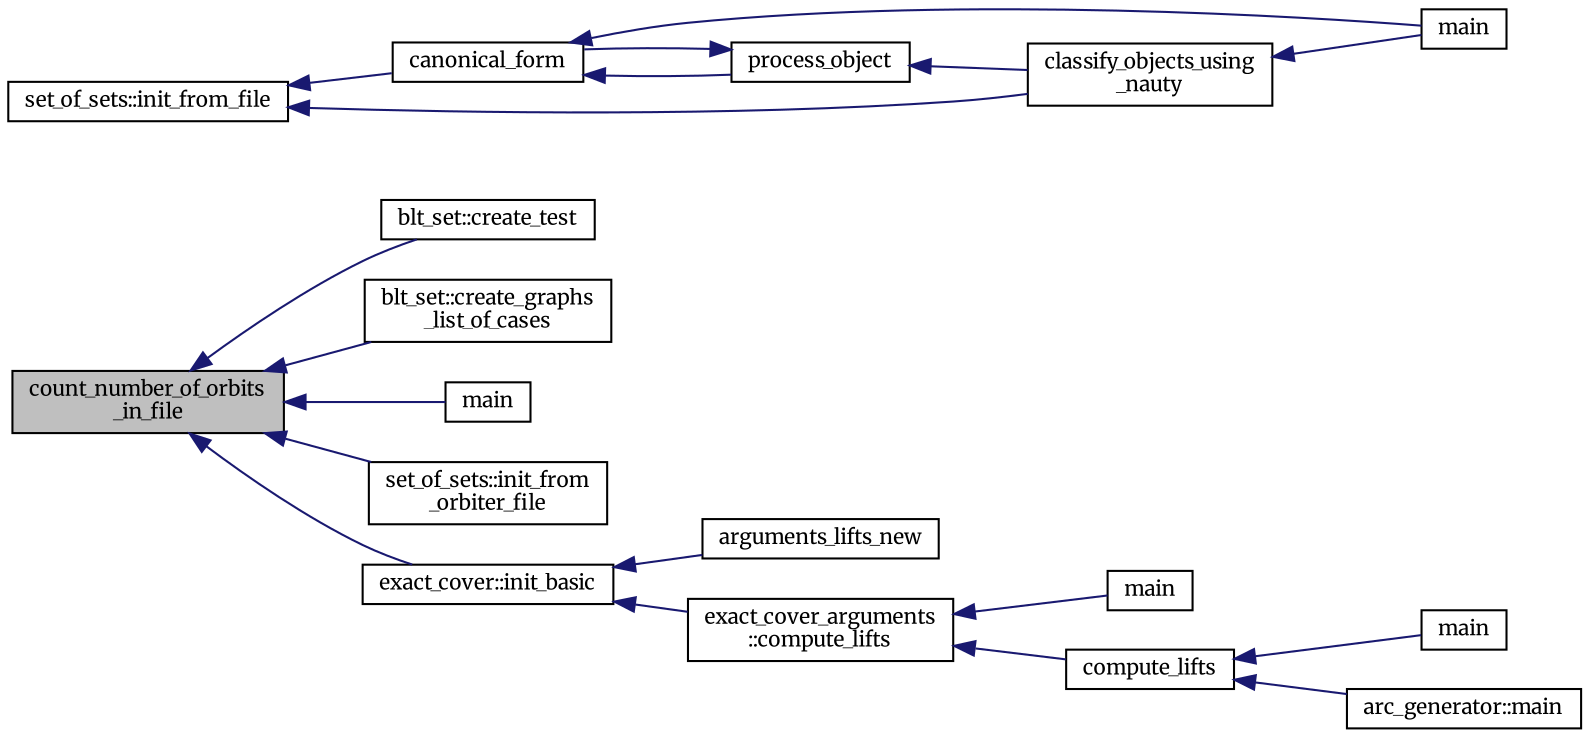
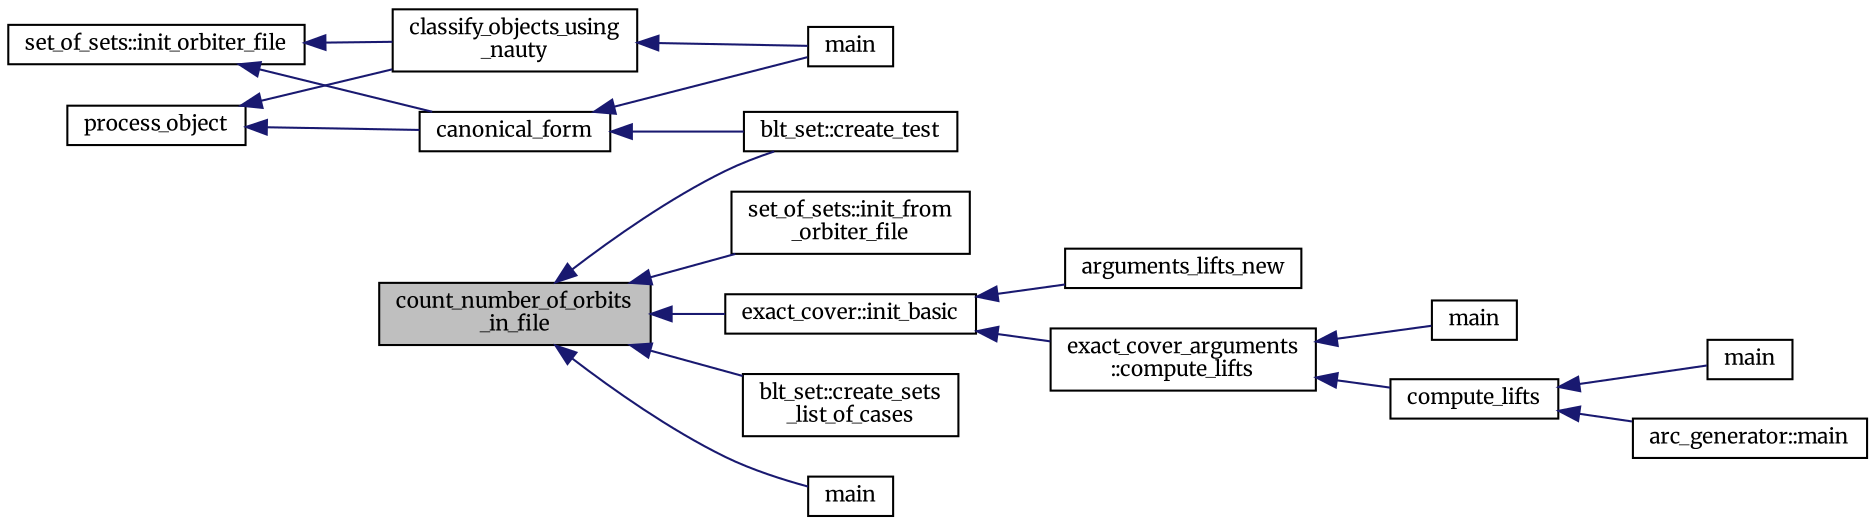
(668, 76) -> (688, 132)
(148, 102) -> (156, 45)
(488, 311) -> (851, 405)
